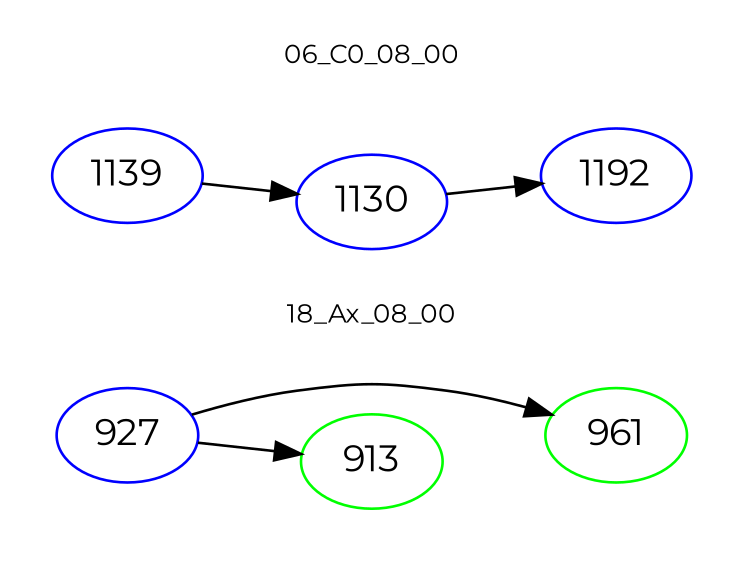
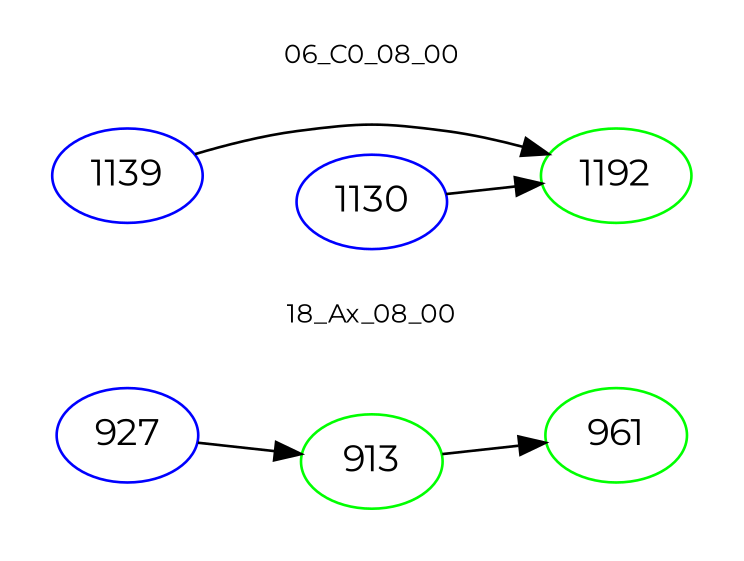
(616, 176) -> (616, 176)
(236, 187) -> (359, 125)
(359, 385) -> (480, 450)
